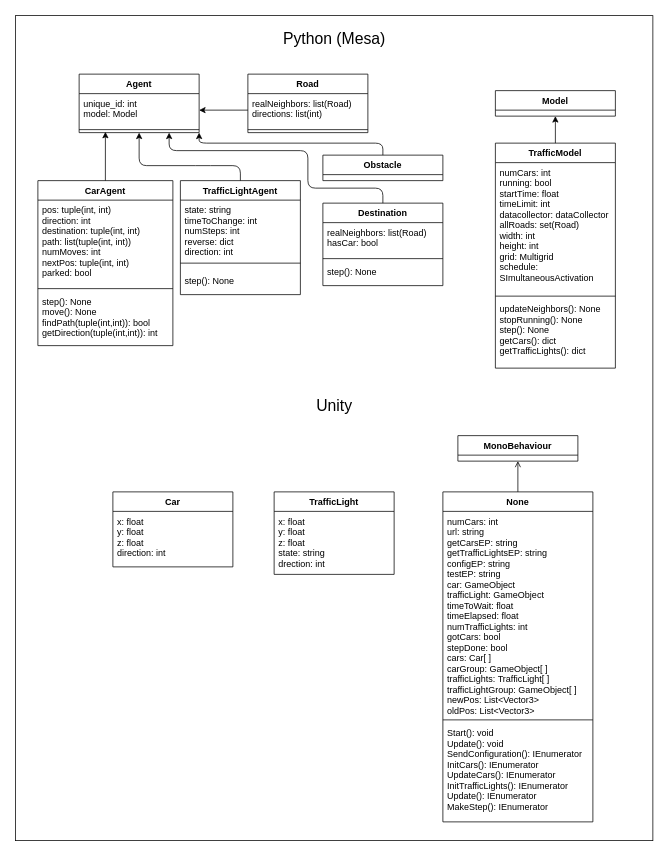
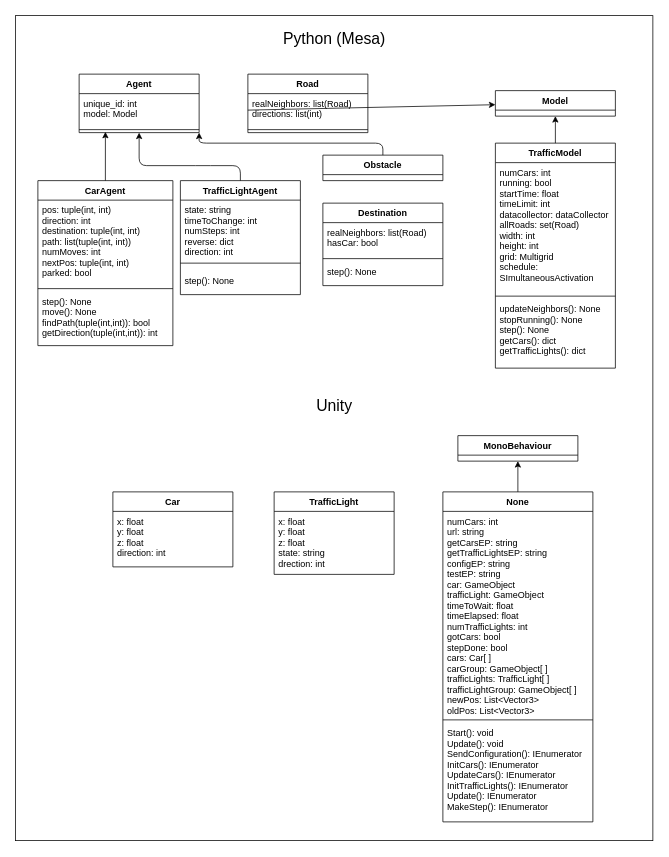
(205, 110) -> (321, 108)
(236, 150) -> none
(518, 466) -> (518, 467)
